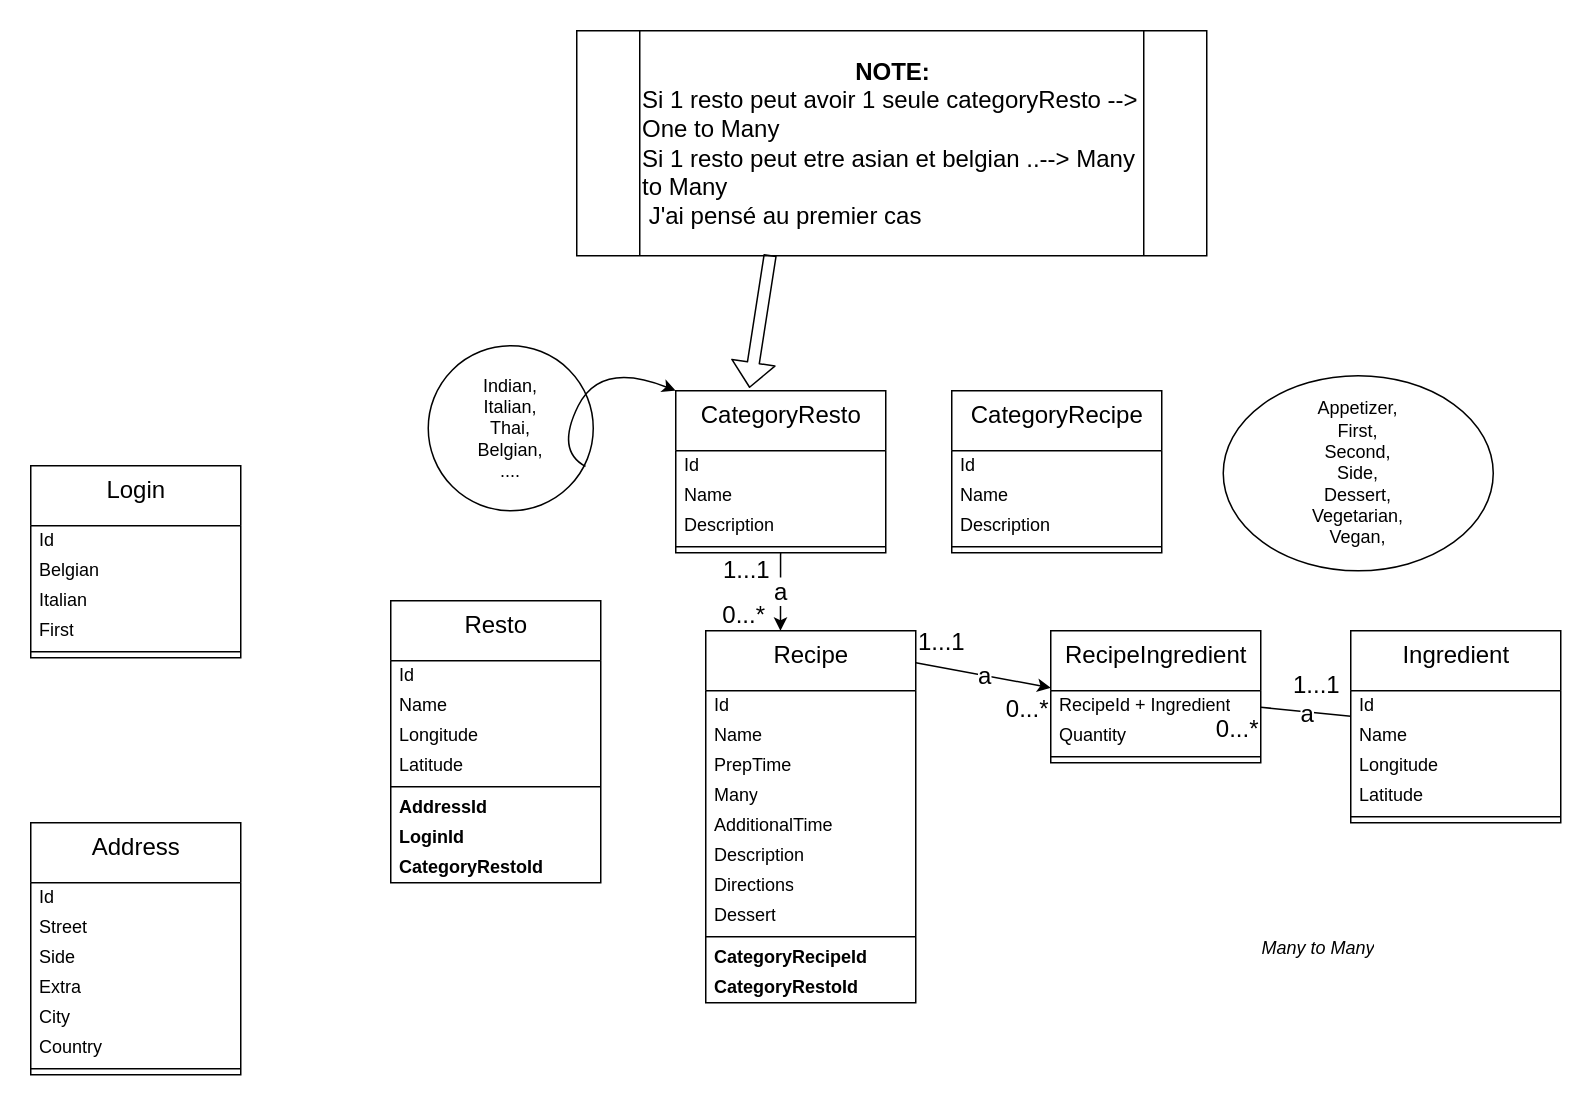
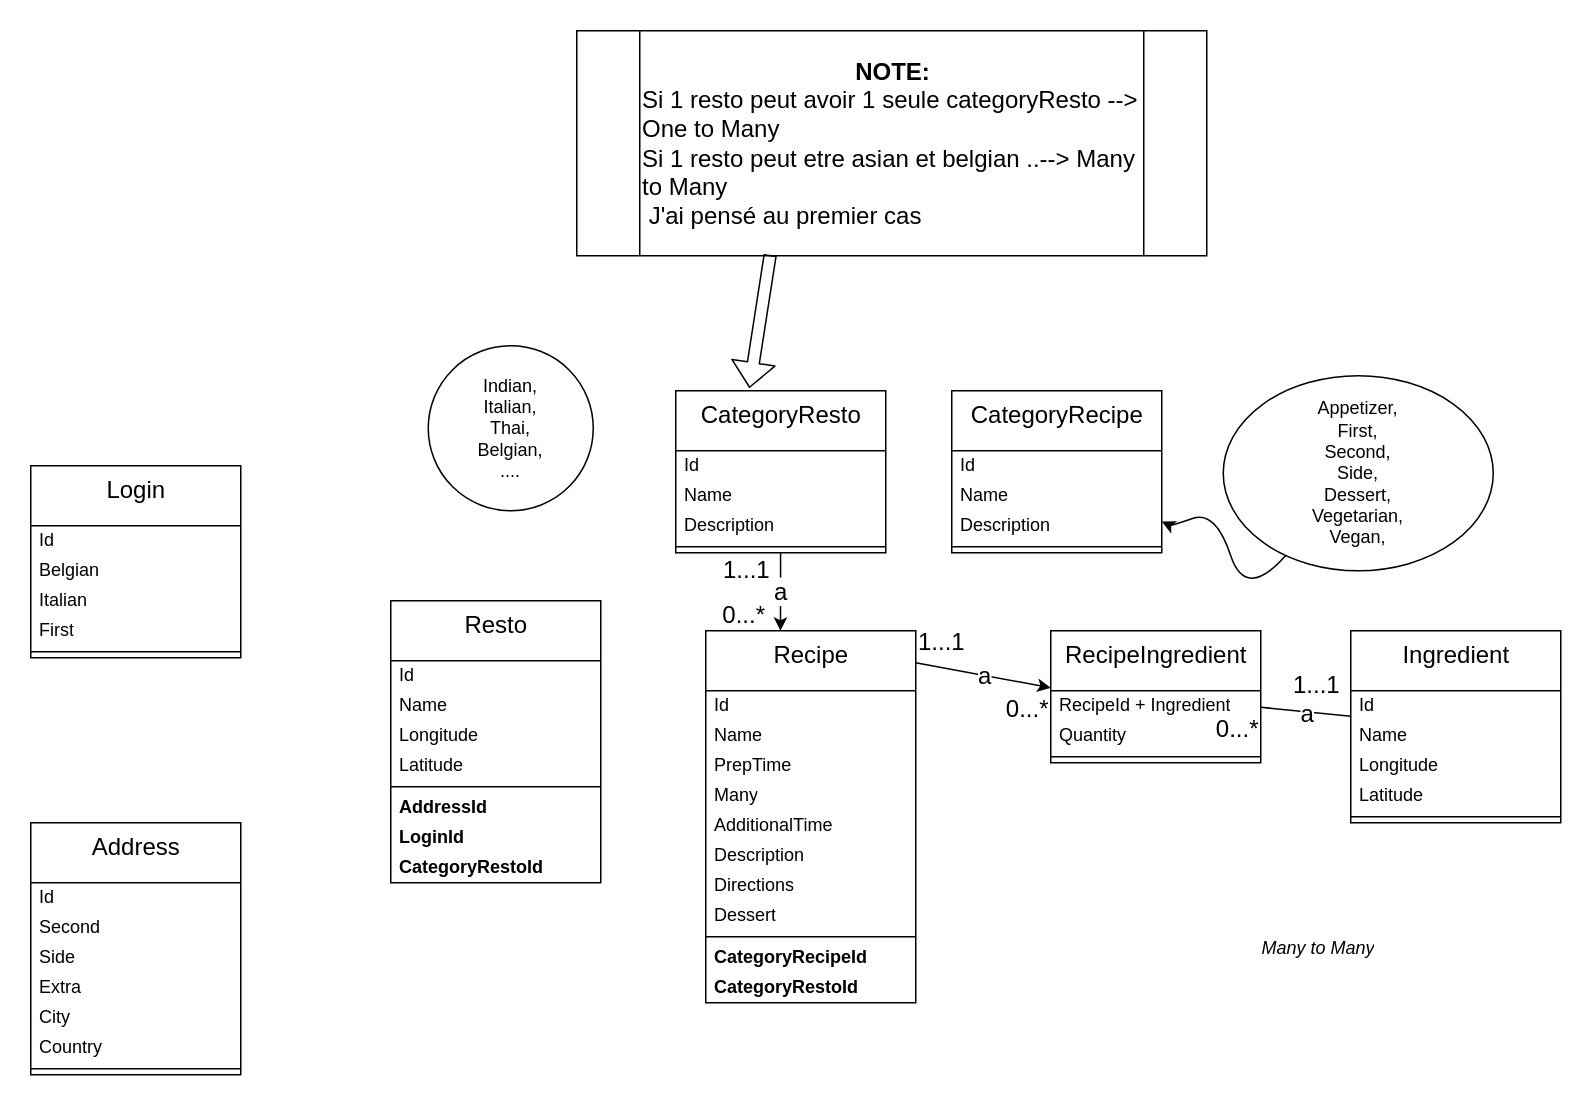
(589, 391) -> none
none -> (1229, 552)
(70, 928) -> (70, 928)
